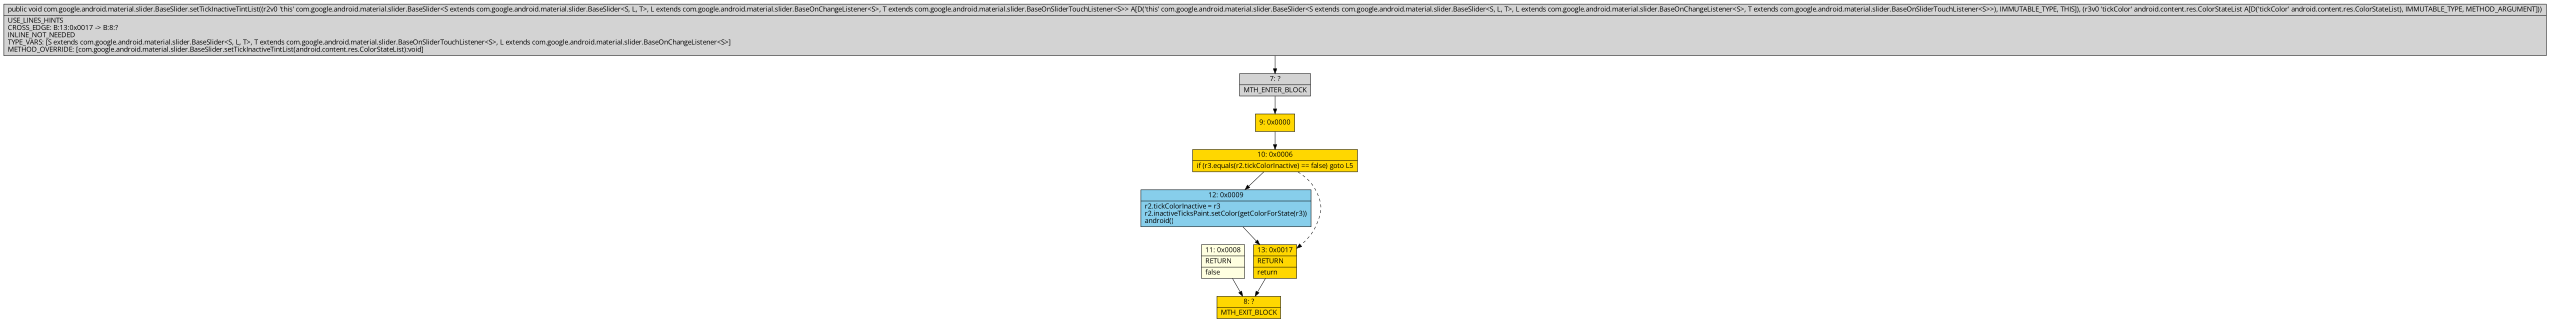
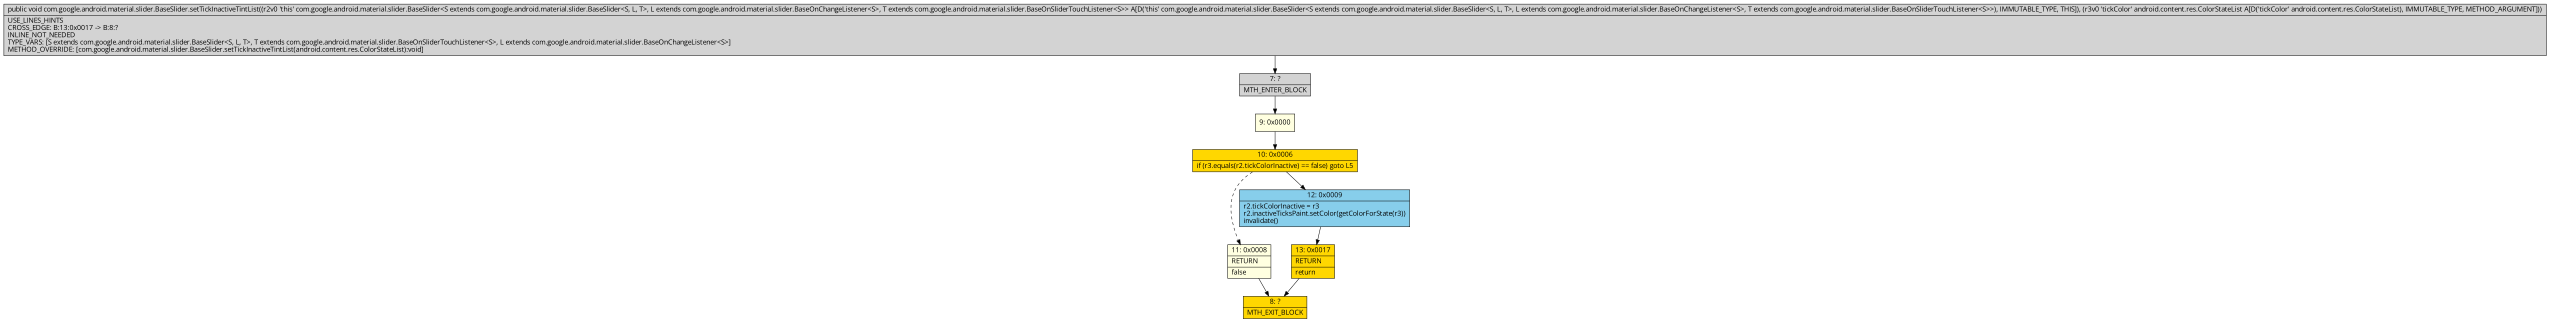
(1275, 123) -> (1275, 123)
(1321, 207) -> (1231, 203)
(1159, 221) -> (1261, 221)
